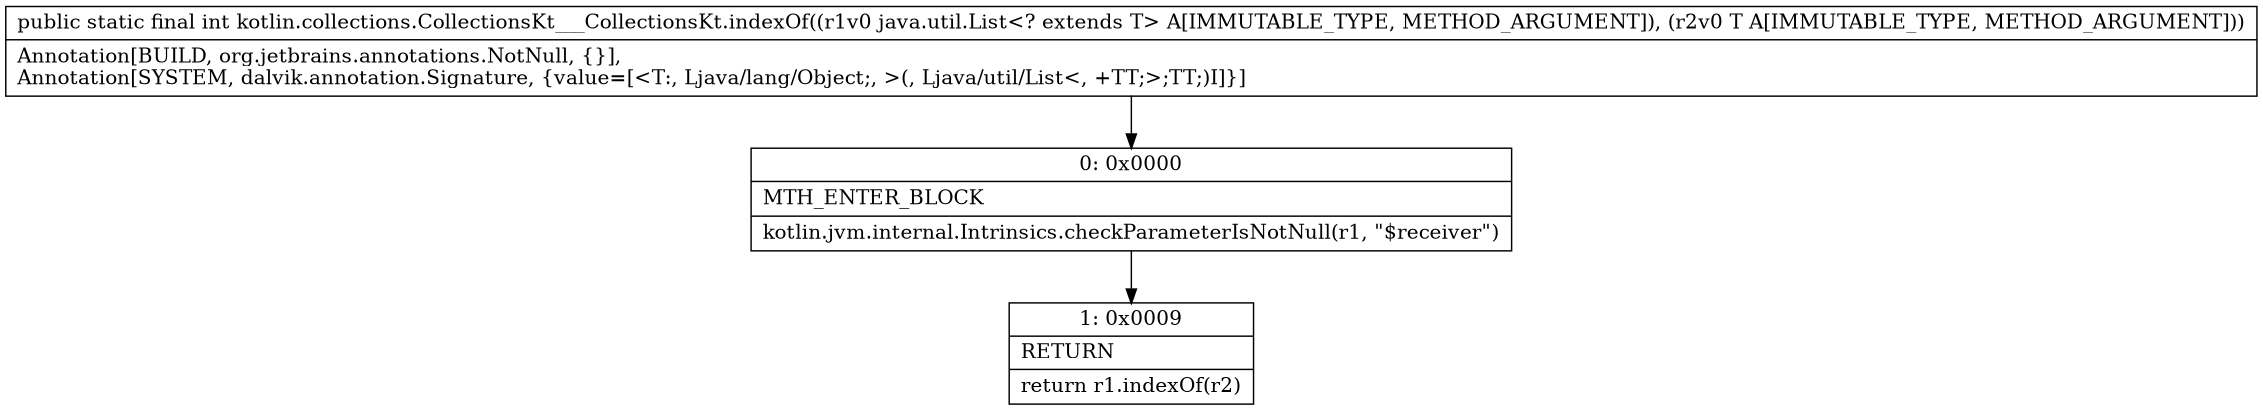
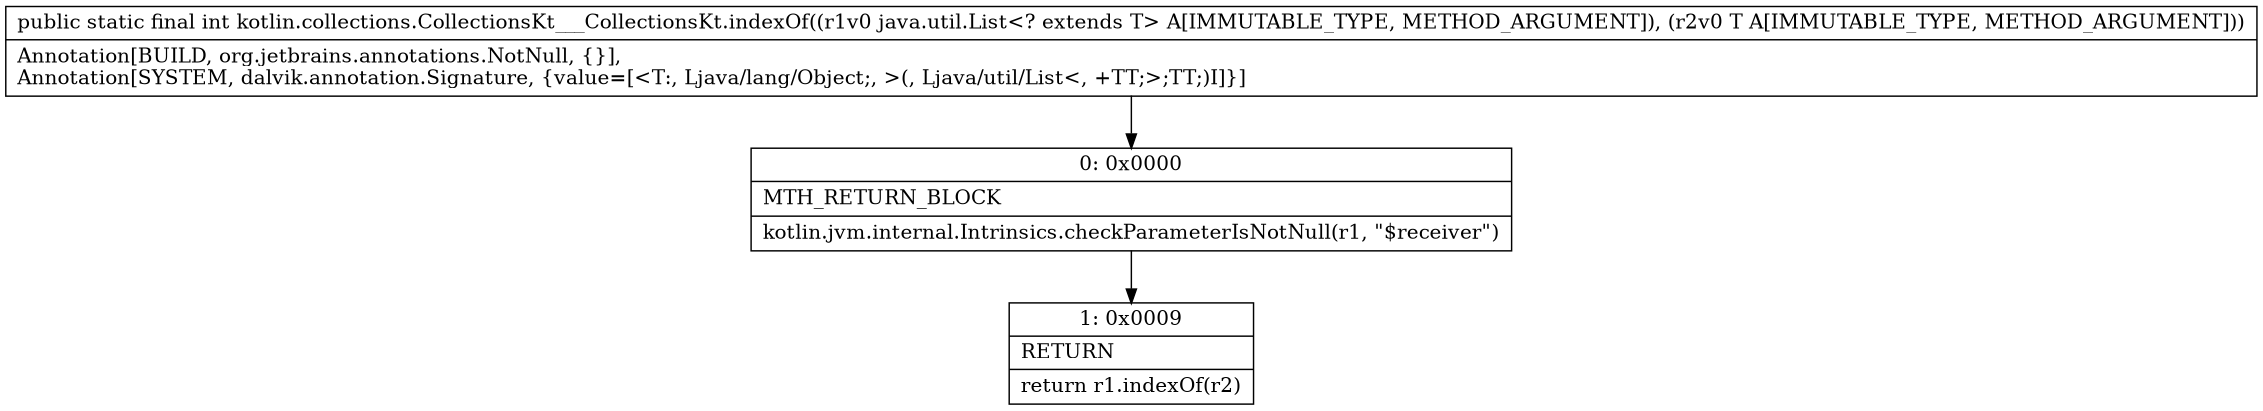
(874, 198) -> (883, 198)
